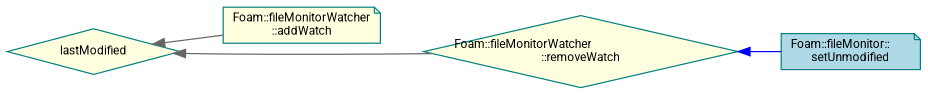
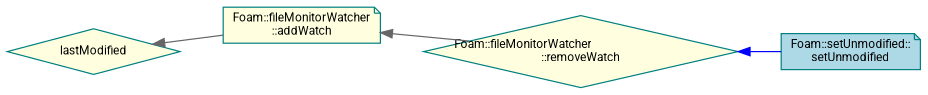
(851, 52) -> (851, 52)
(309, 54) -> (431, 37)
